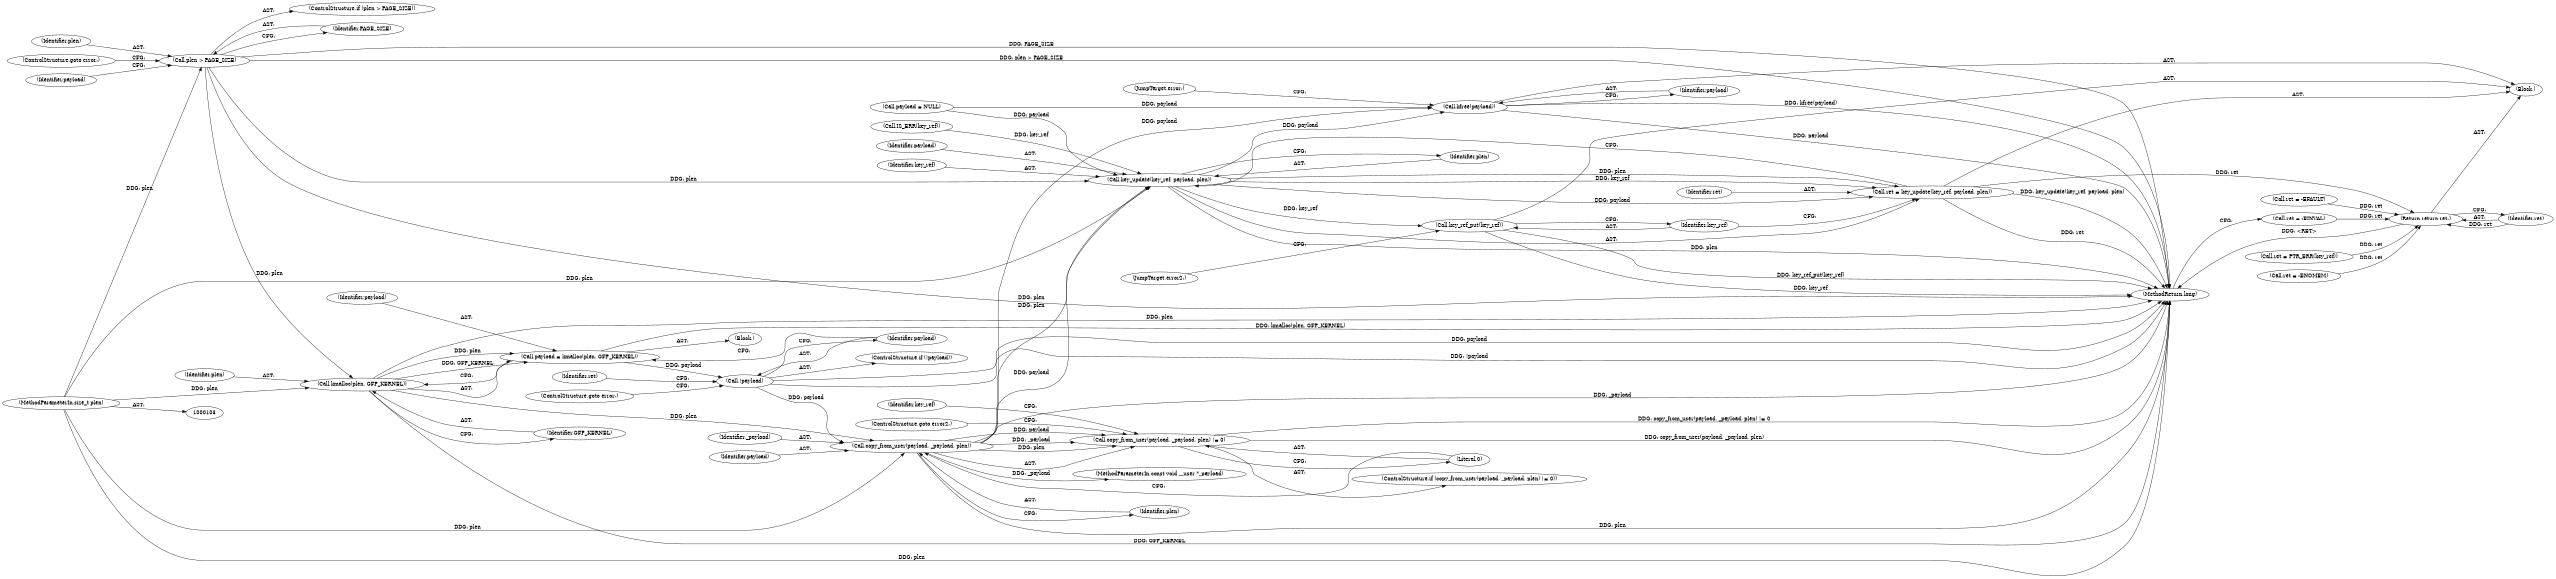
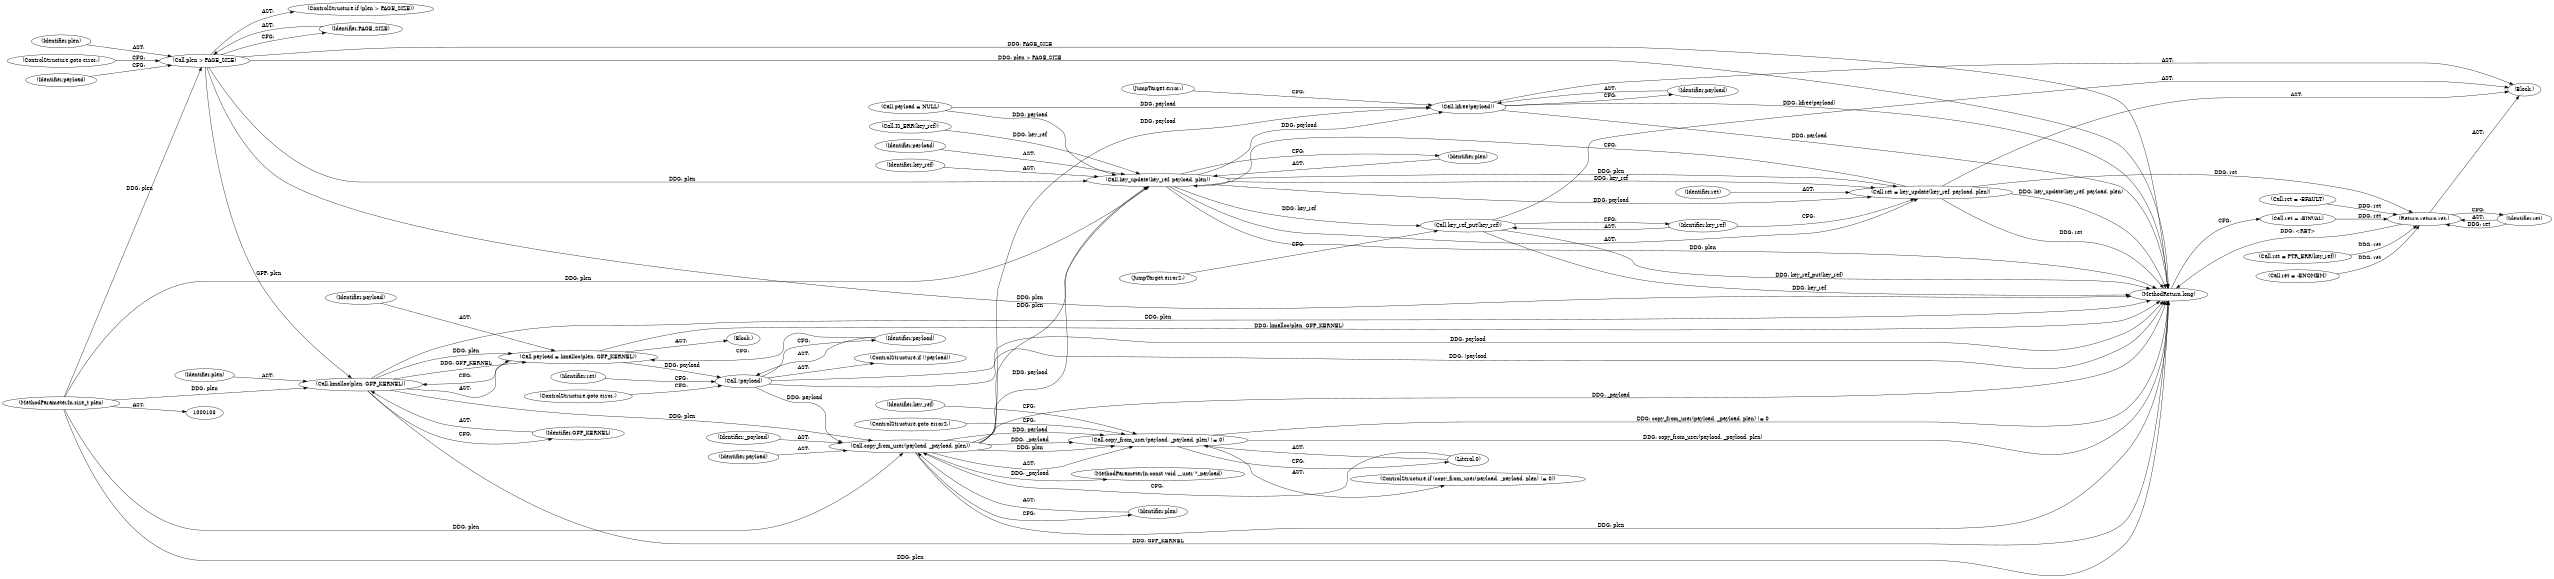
(269, 274) -> (269, 274)
